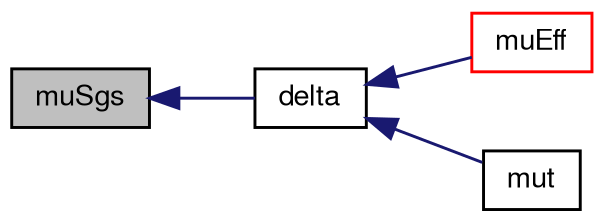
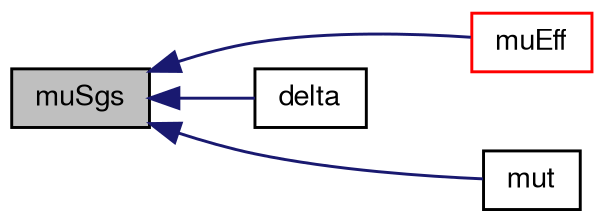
(434, 67) -> (323, 36)
(439, 146) -> (329, 166)
